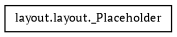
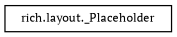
(88, 19) -> (88, 19)
